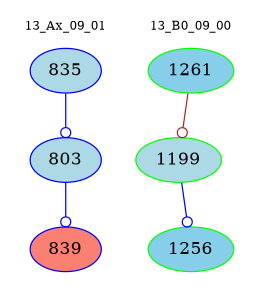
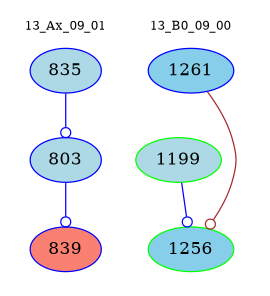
(191, 71) -> (191, 71)
(185, 110) -> (236, 155)
